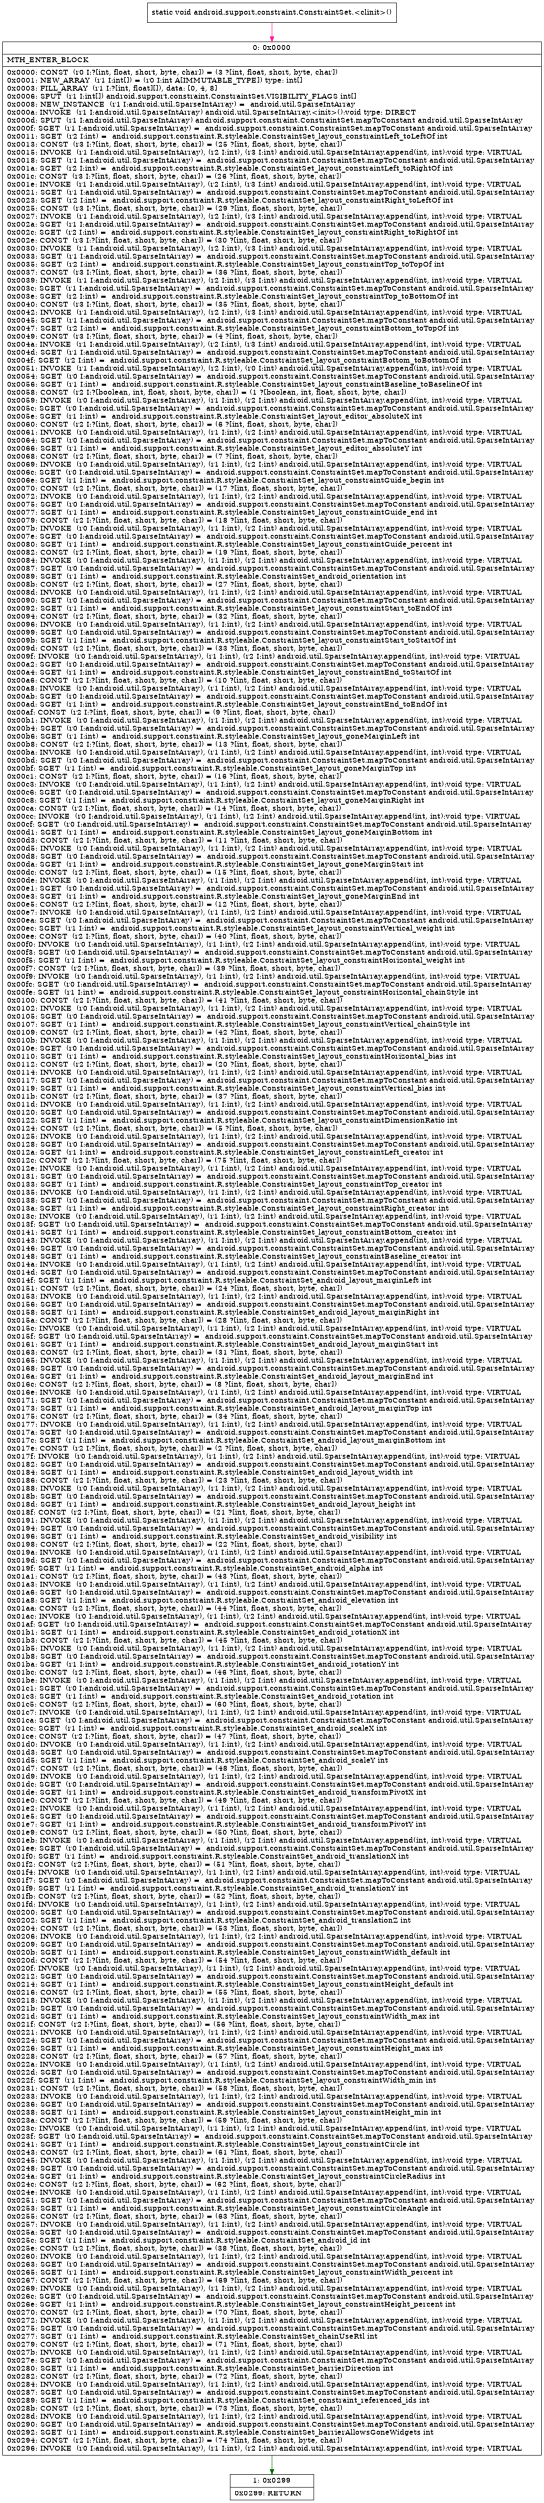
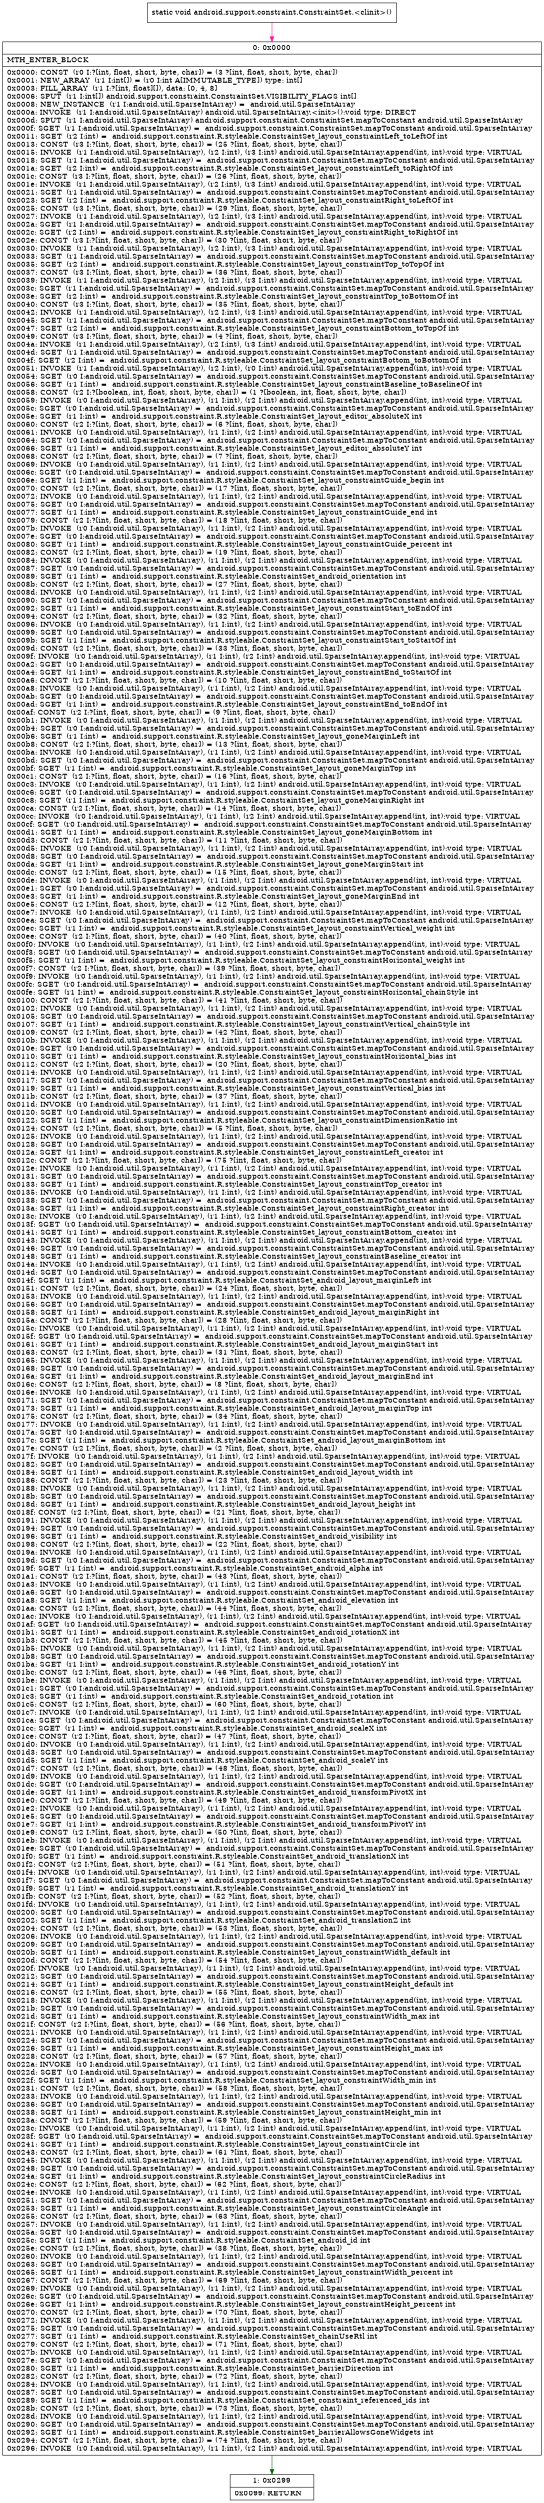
(272, 2493) -> (272, 2493)
